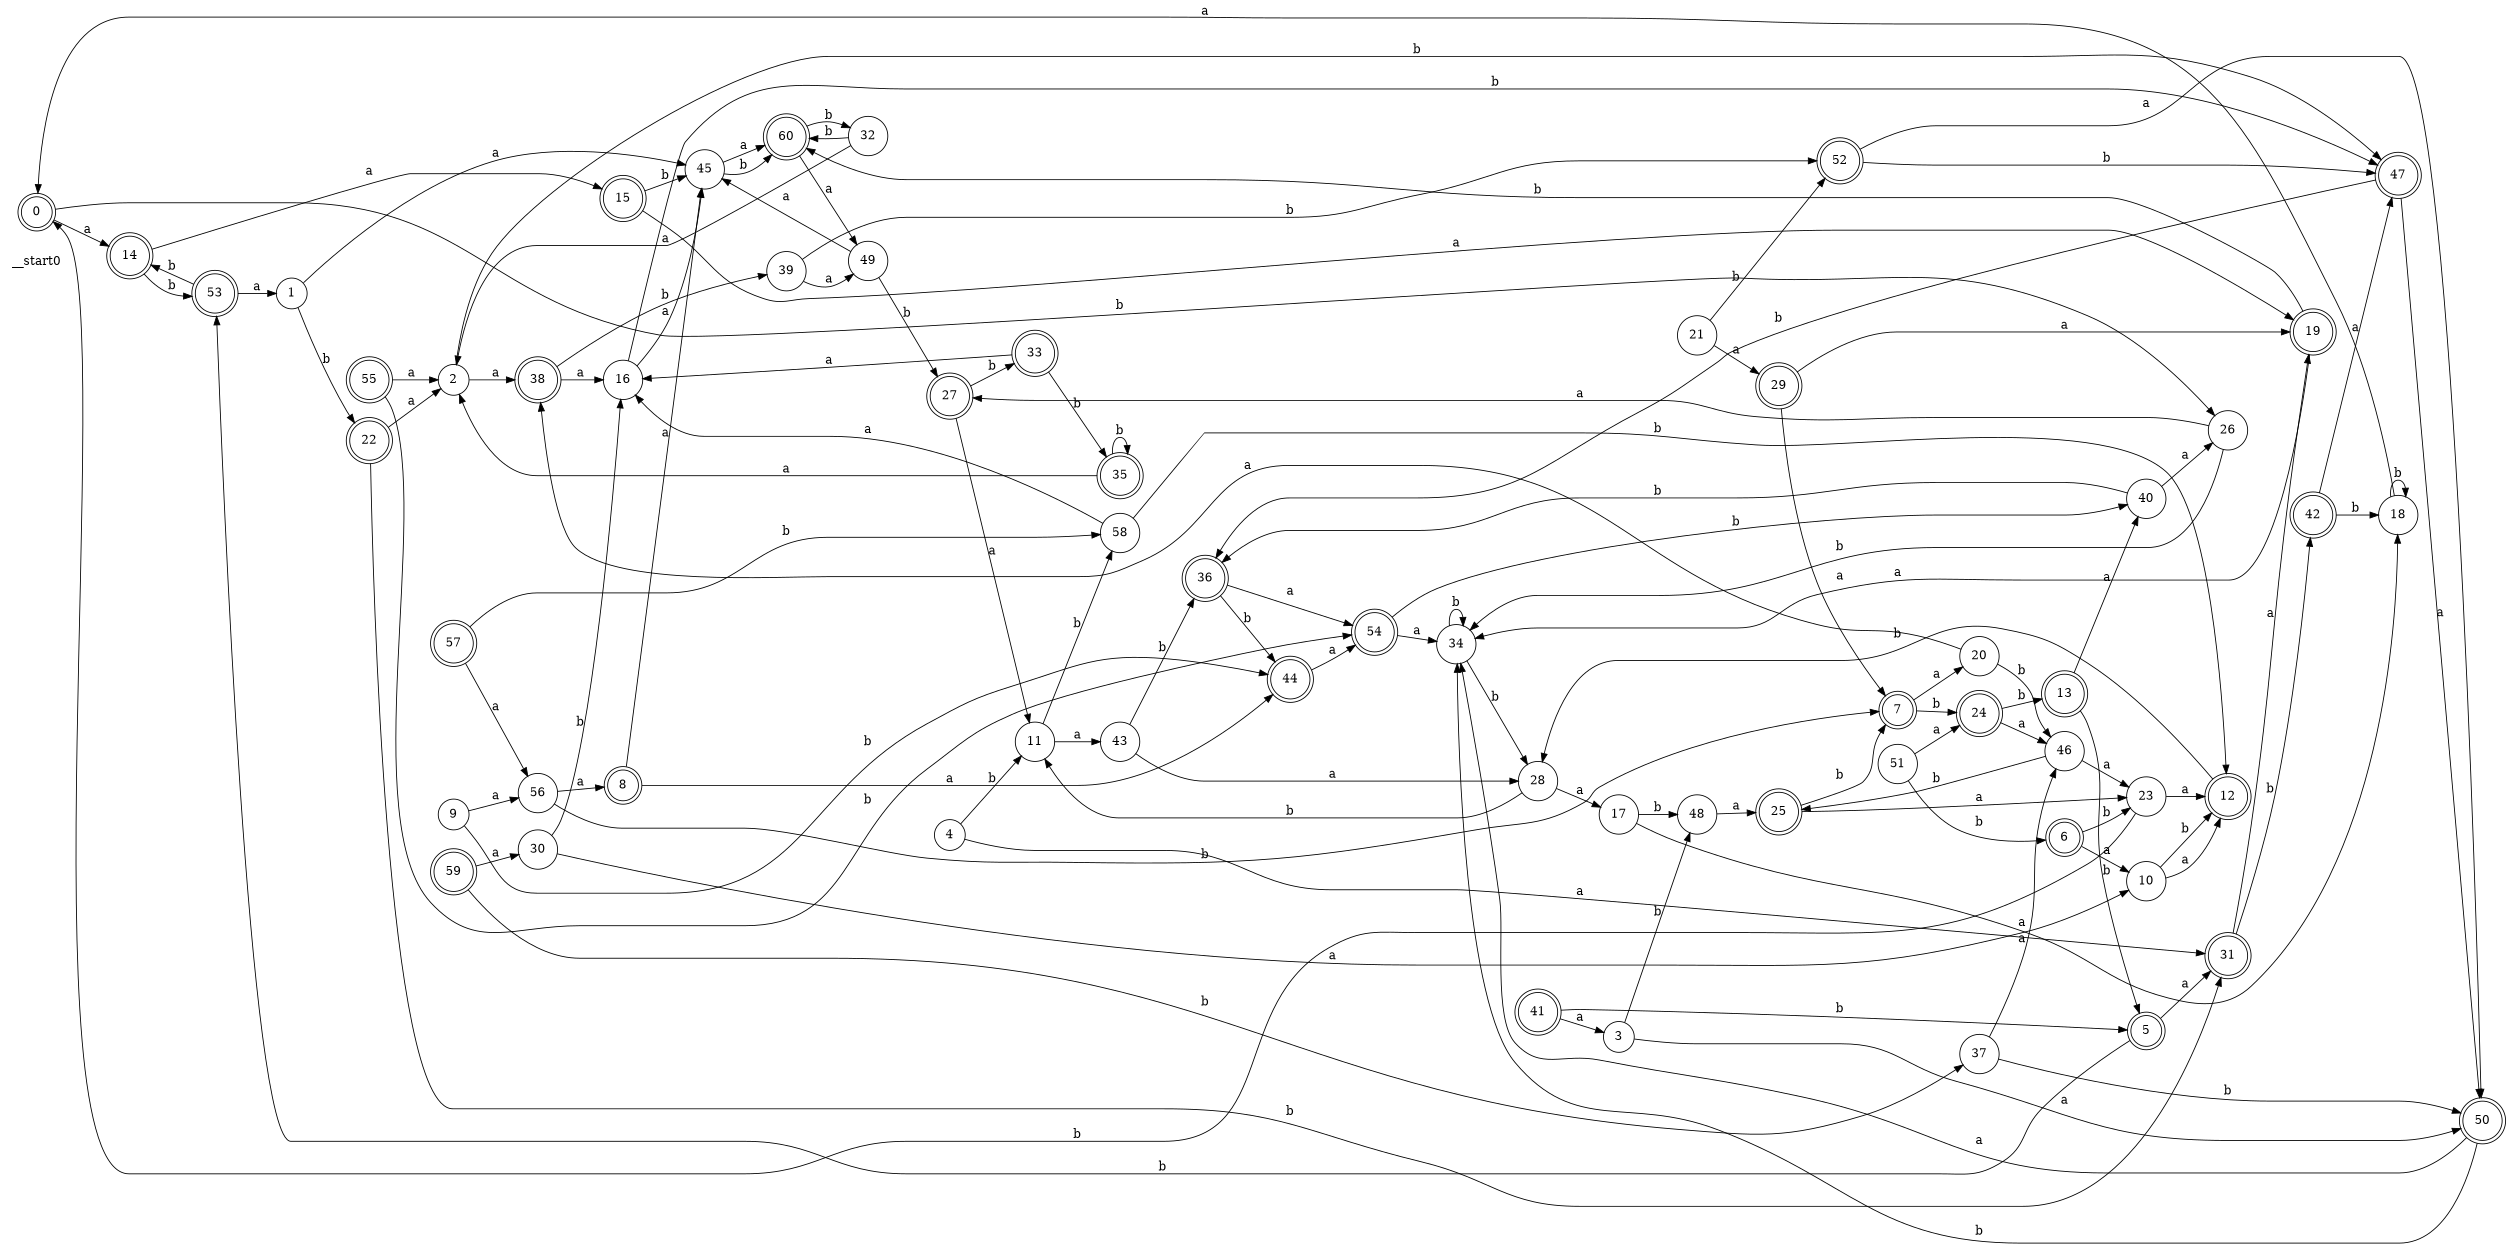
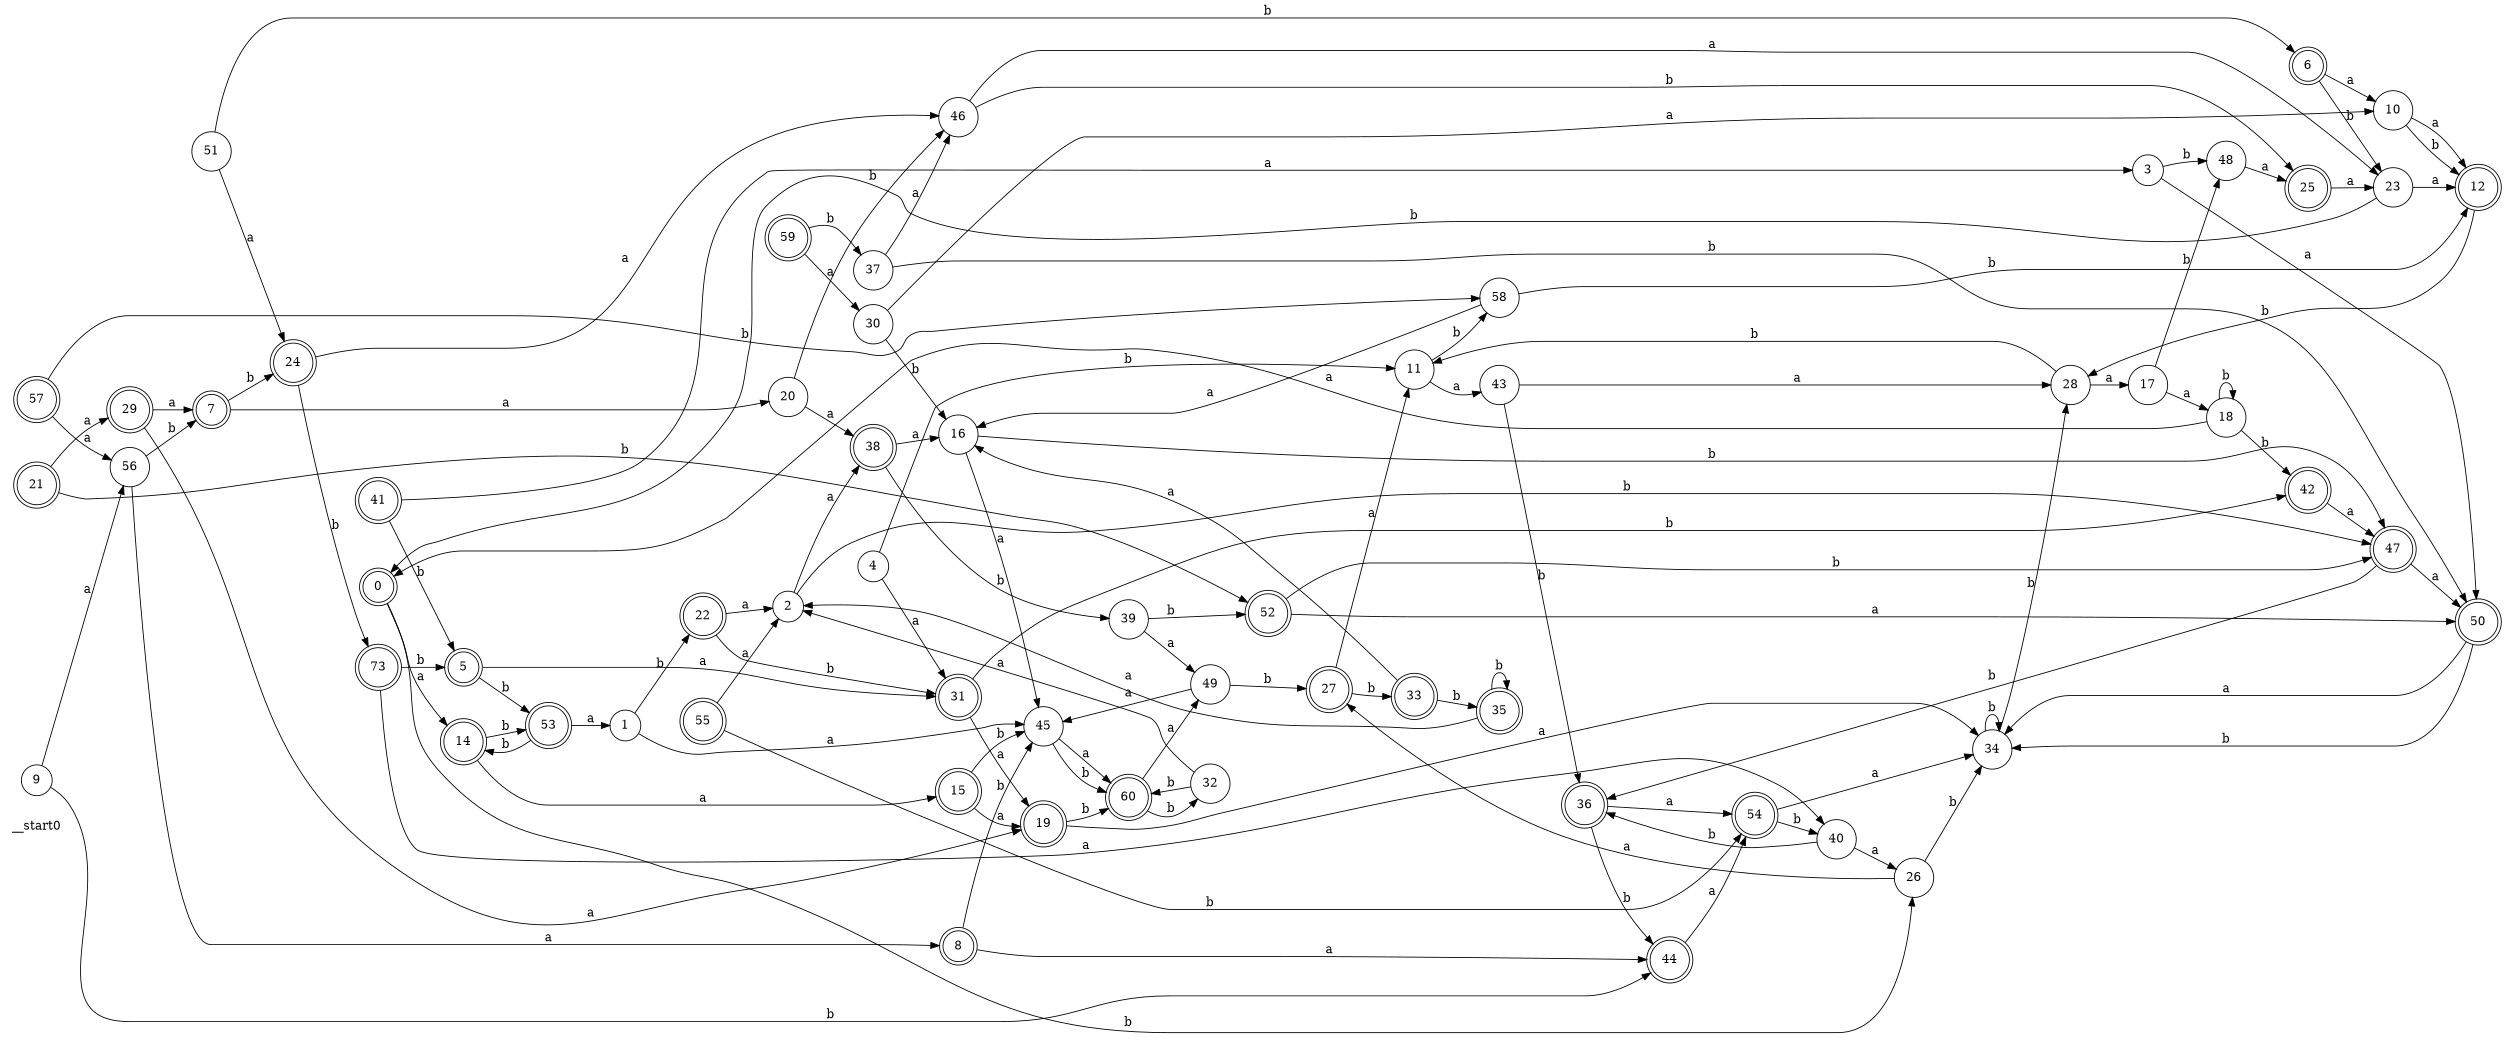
(1697, 335) -> (37, 485)
(666, 433) -> (1001, 787)
(2353, 515) -> (2257, 445)
(2065, 694) -> (378, 667)
(1858, 785) -> none
